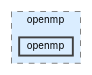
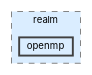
(46, 21) -> (46, 21)
